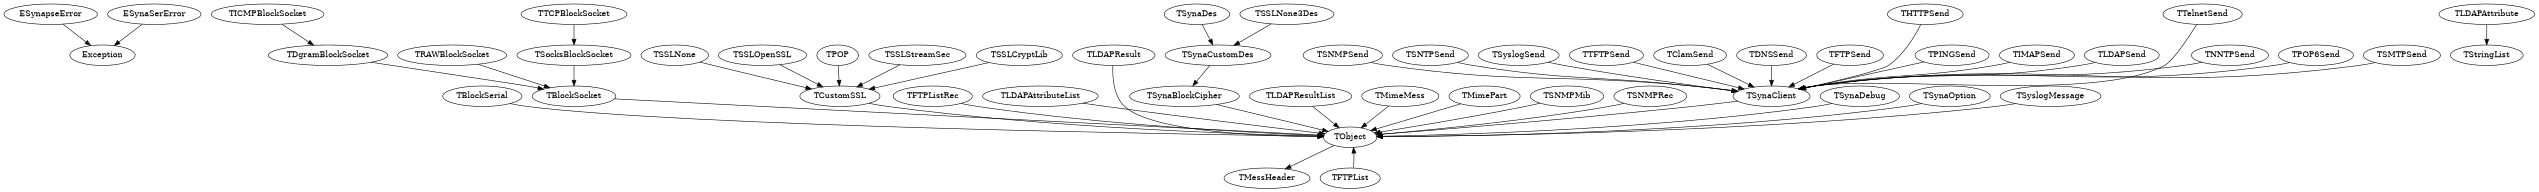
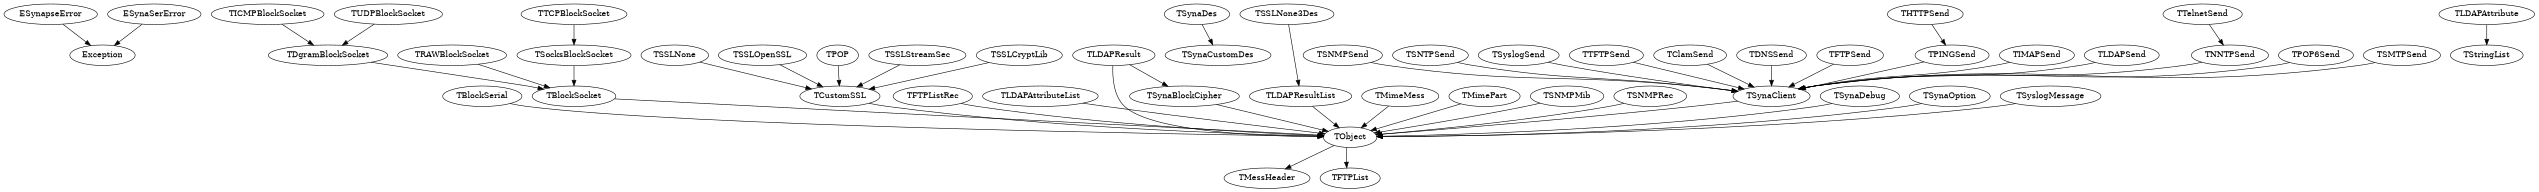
none -> (388, 14)
(1255, 33) -> (1293, 52)
(1886, 67) -> (1937, 32)
(1203, 73) -> (1146, 74)
(2012, 85) -> (2215, 32)
(1354, 161) -> (1346, 155)
